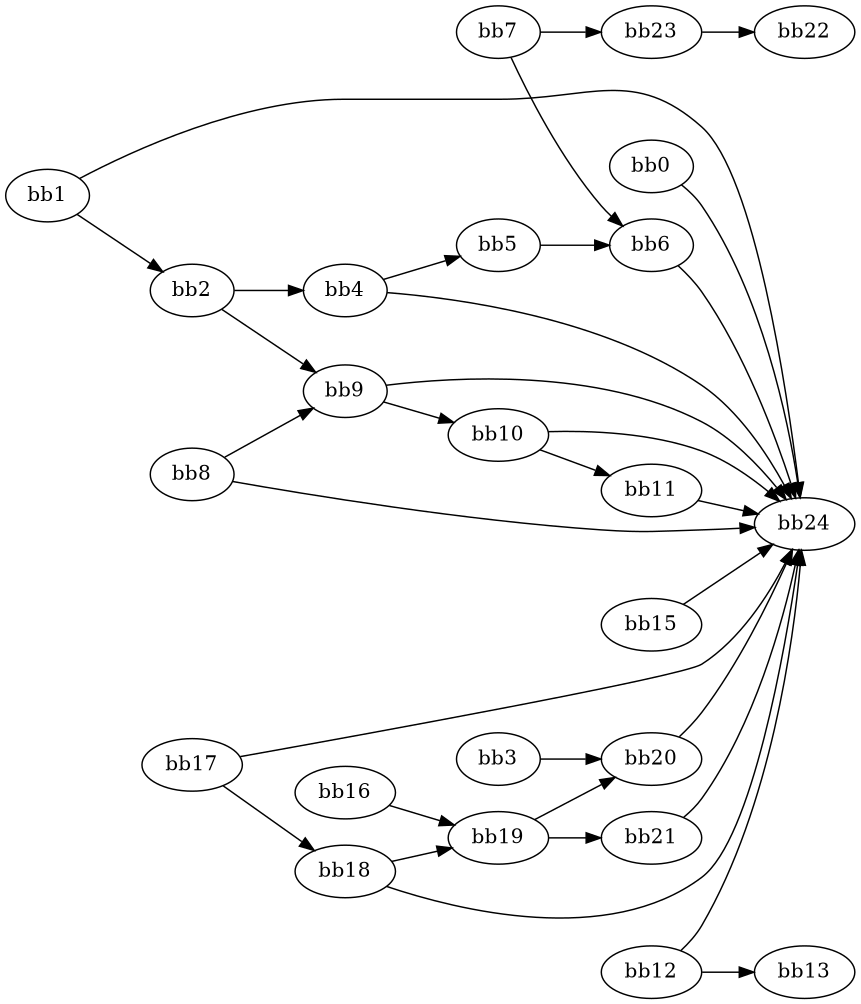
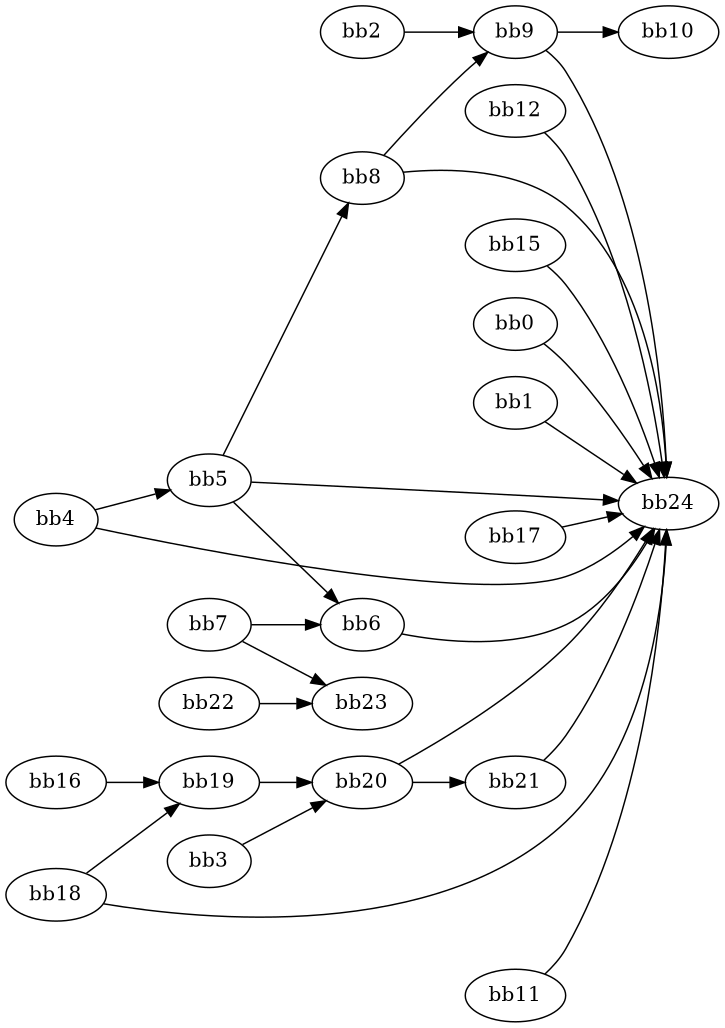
(721, 32) -> (278, 704)
(114, 239) -> none
(261, 290) -> none
none -> (283, 336)
(665, 441) -> (427, 491)
(568, 460) -> none
(263, 814) -> none
(568, 838) -> (431, 782)
(805, 972) -> none
